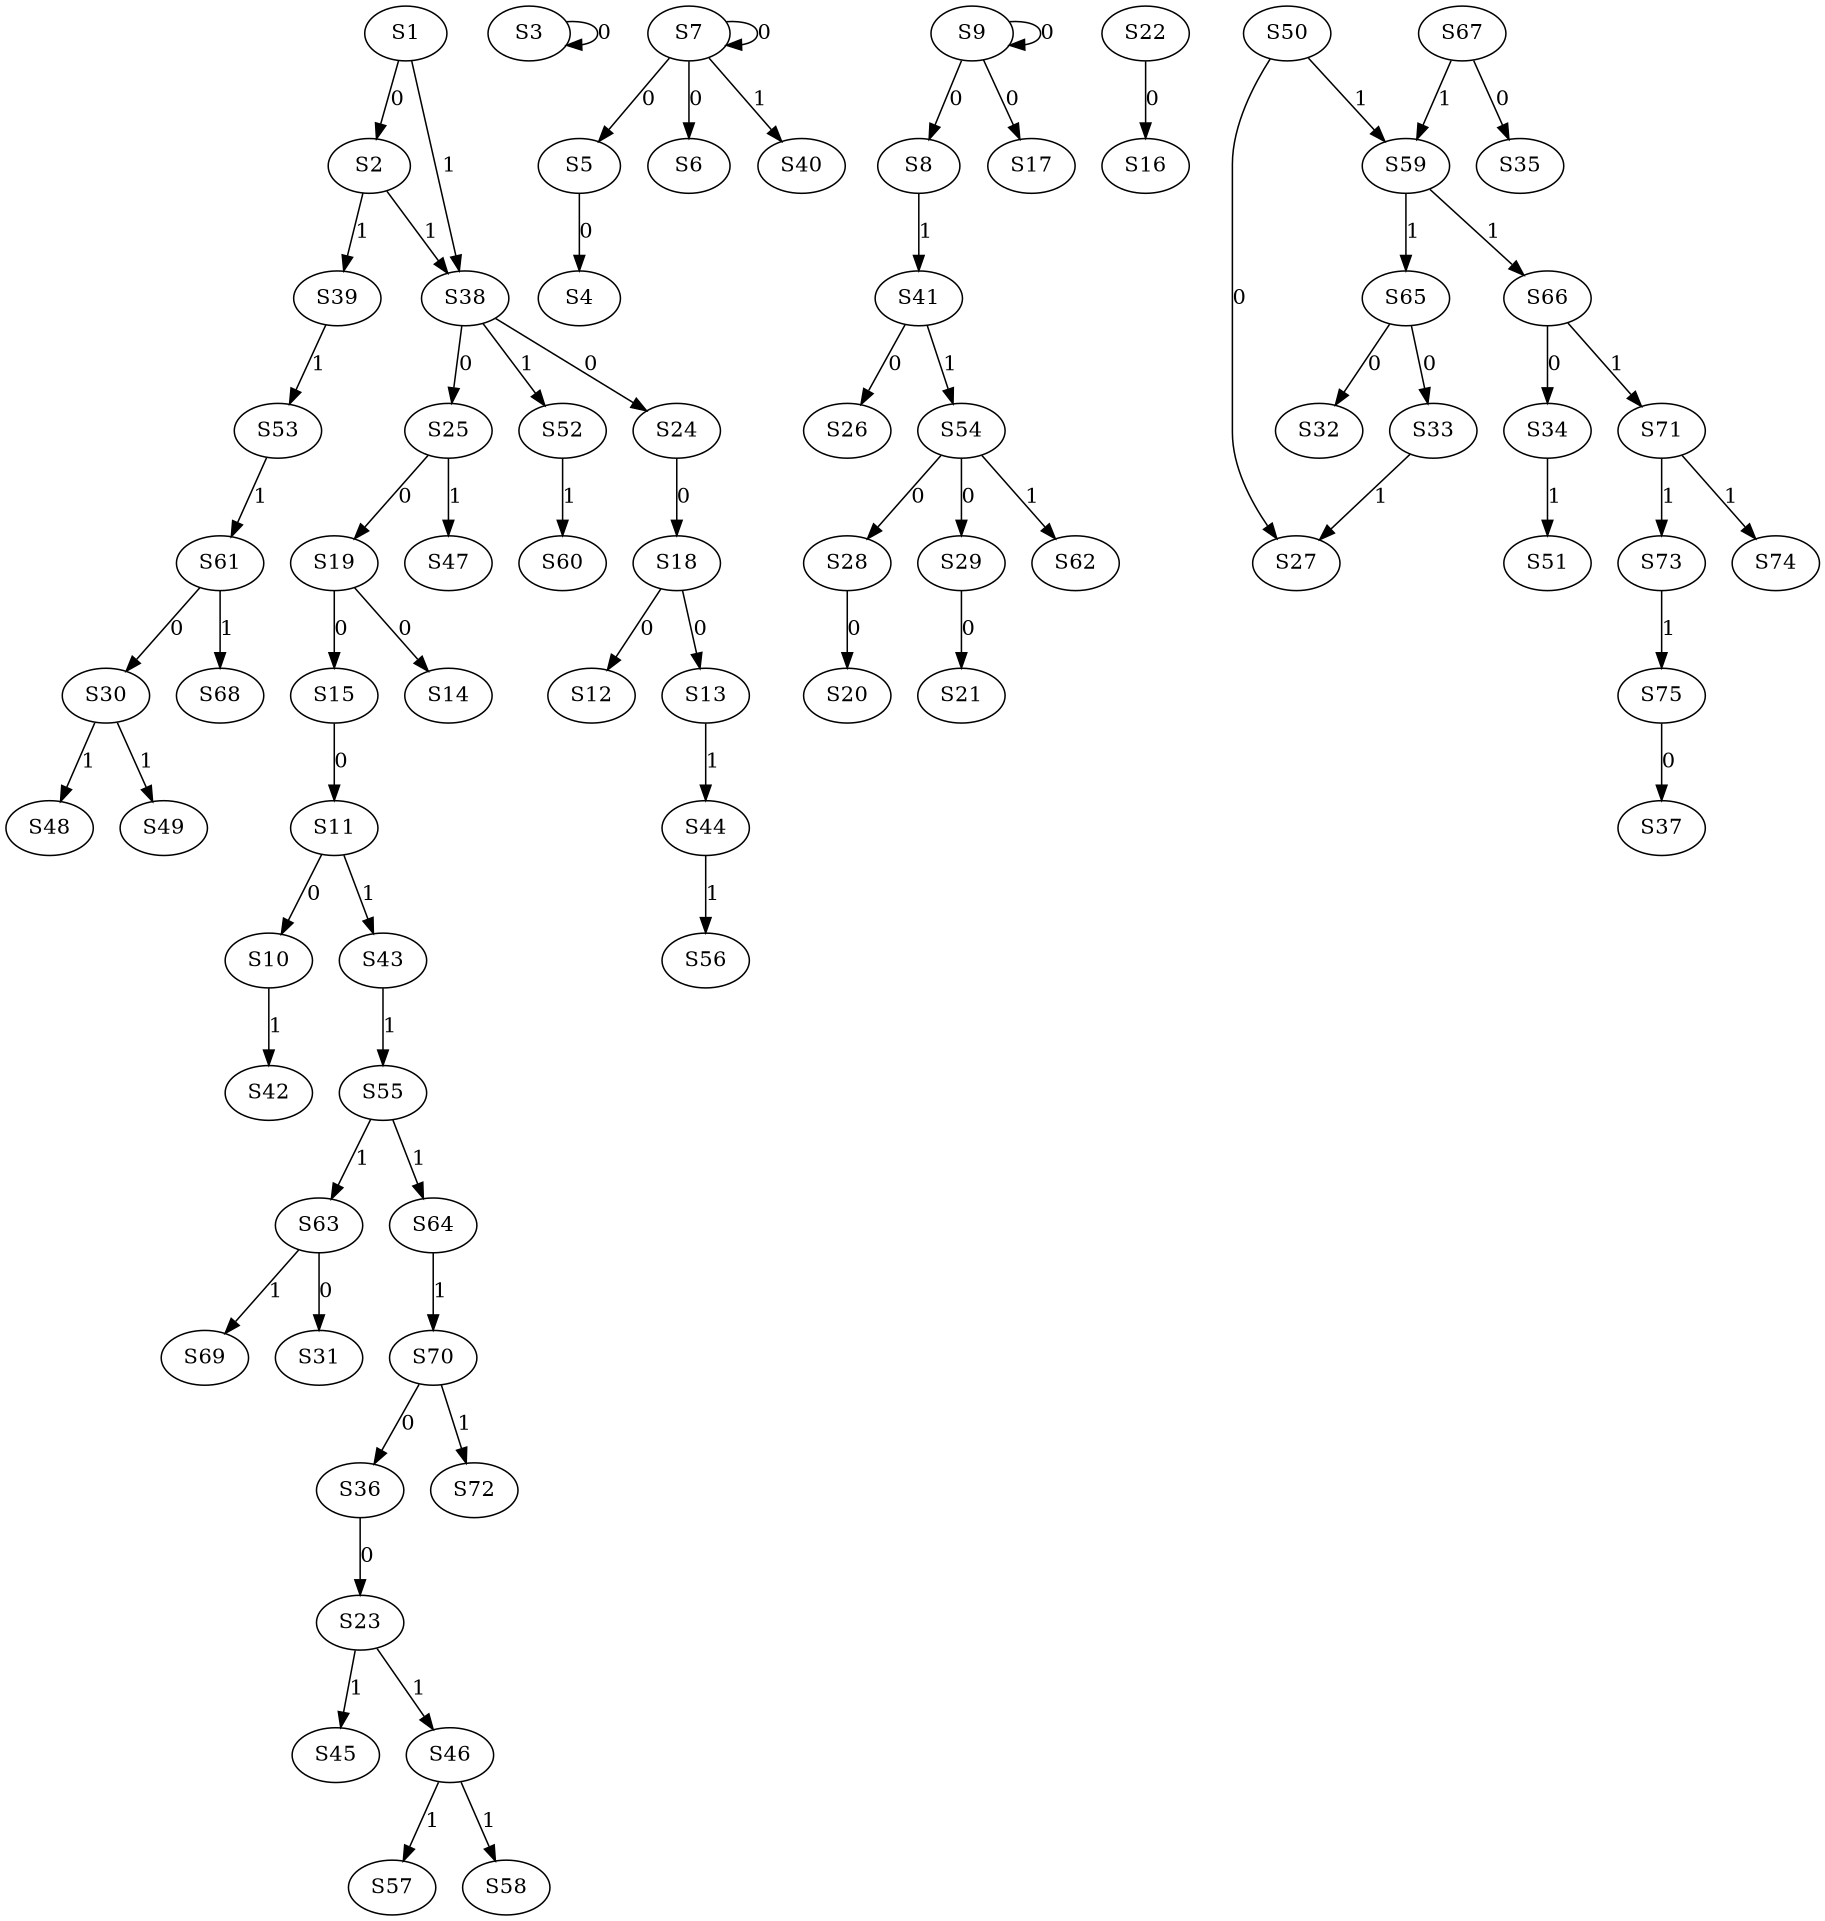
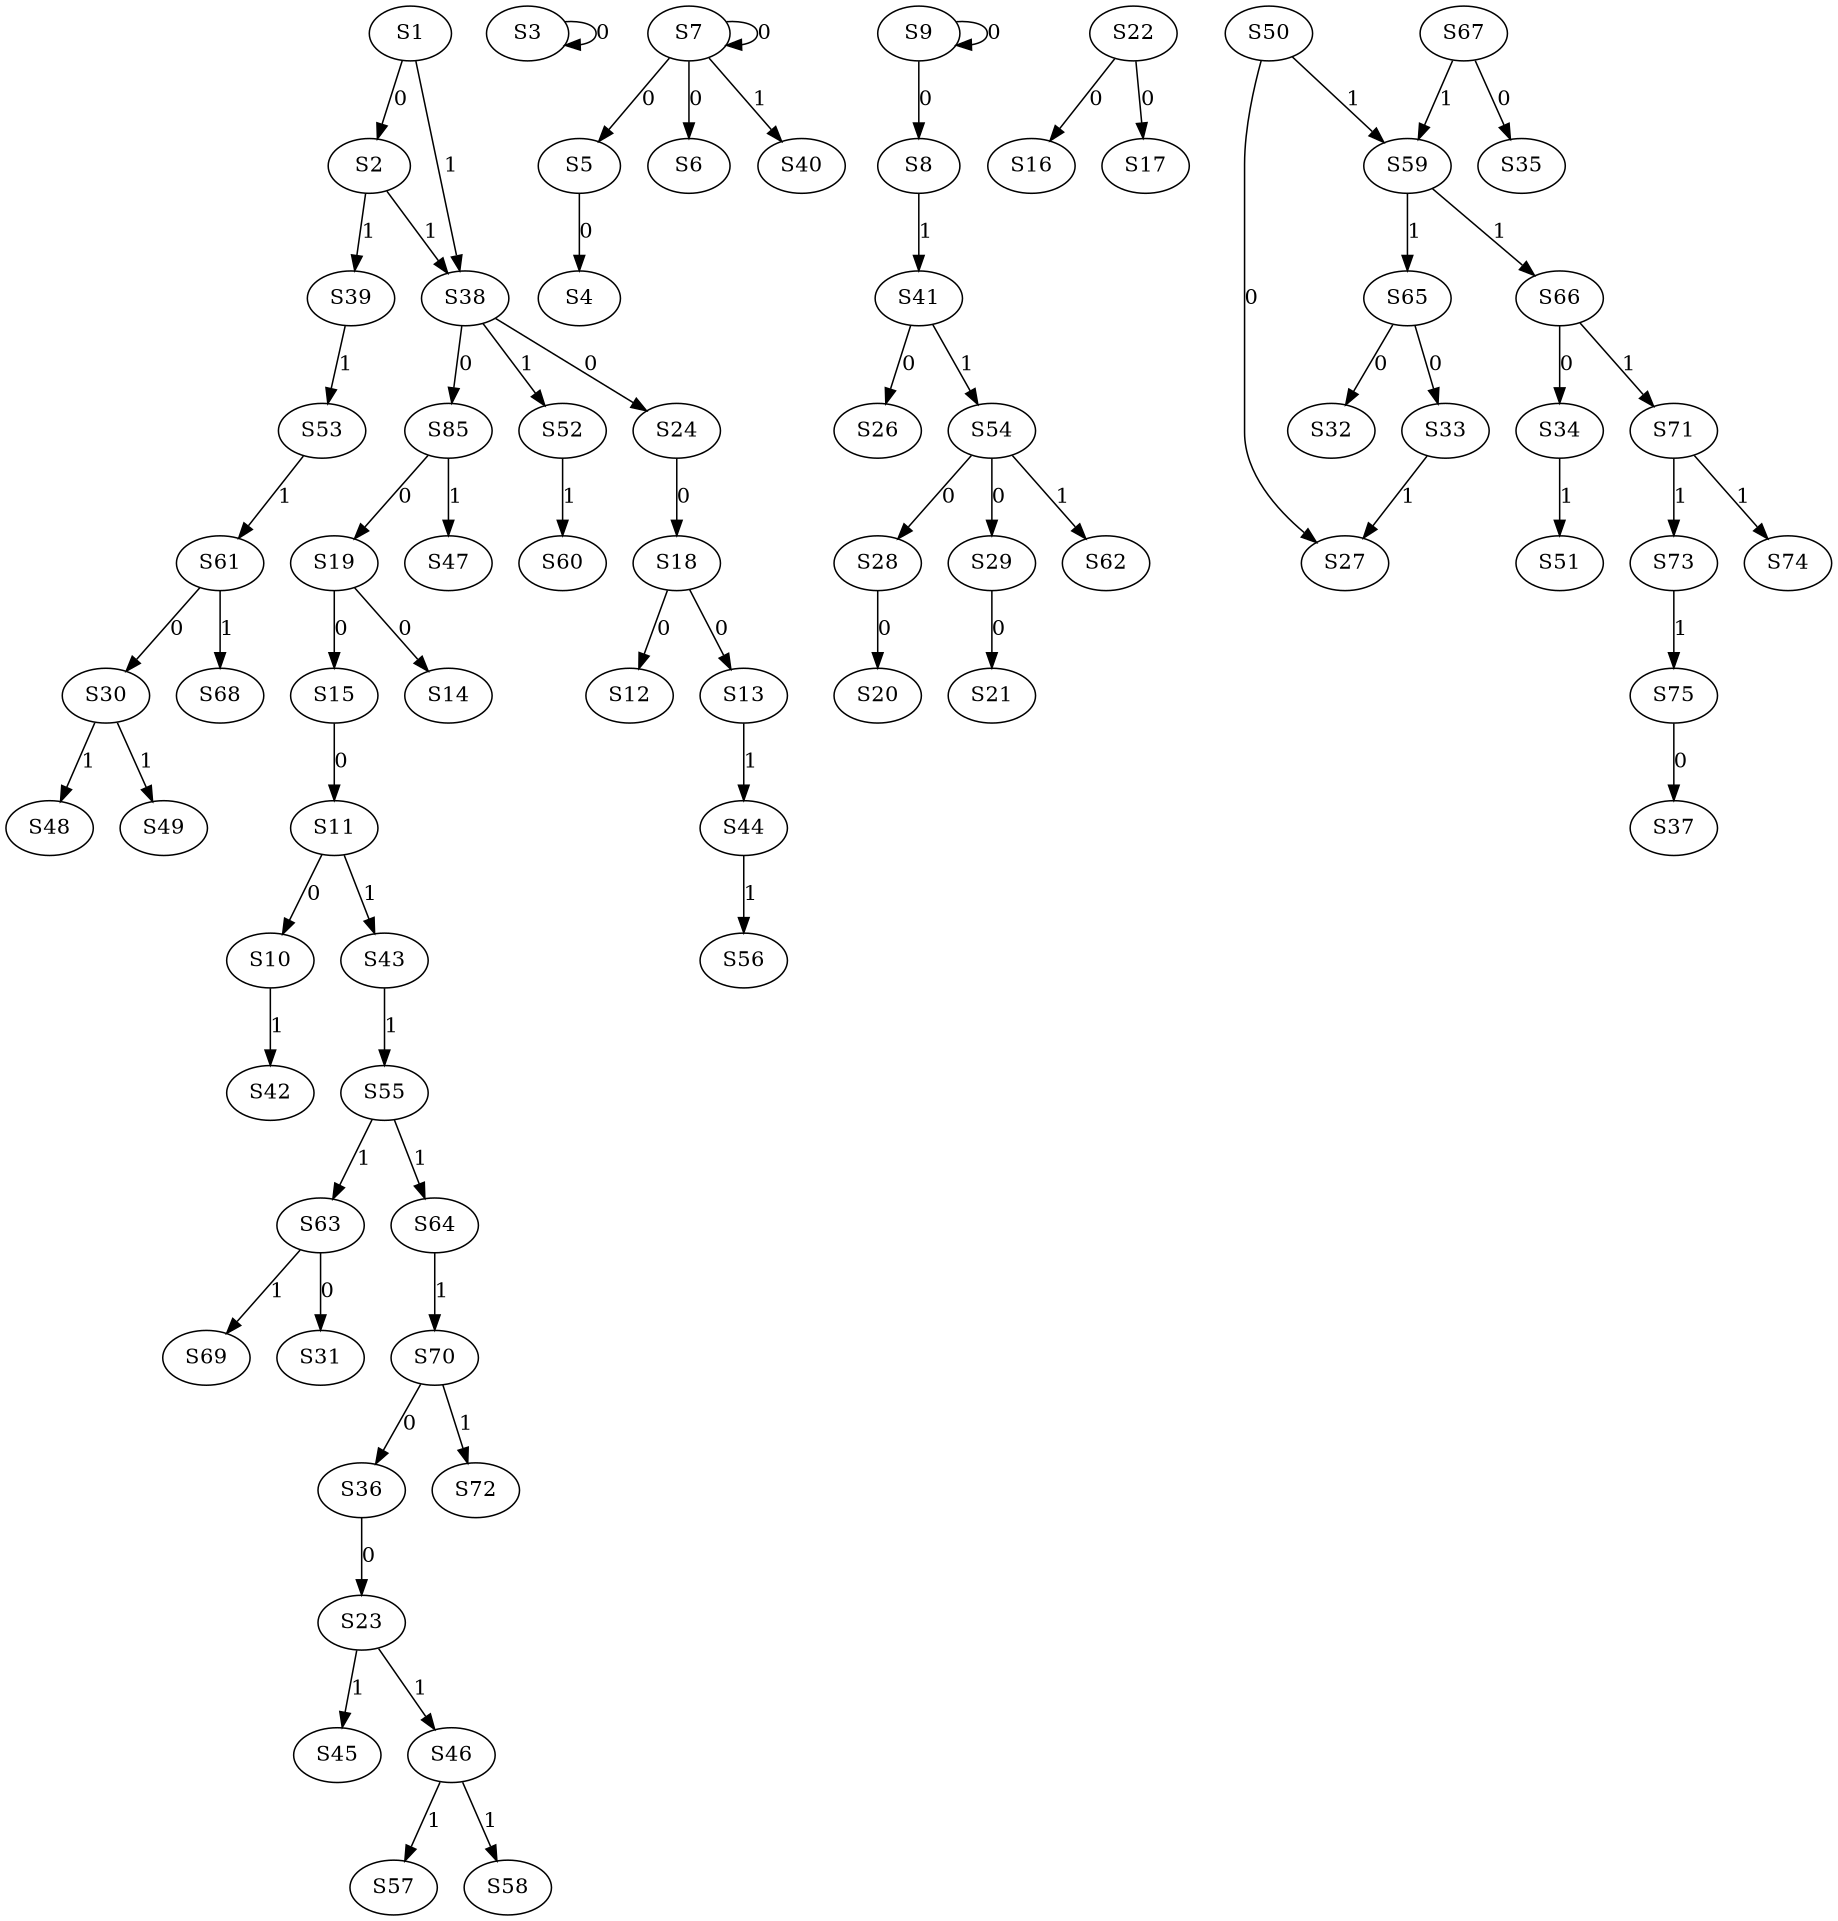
(999, 93) -> (1139, 92)
(448, 431) -> (448, 431)
